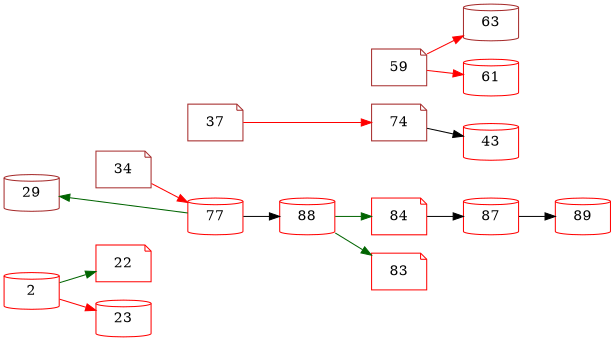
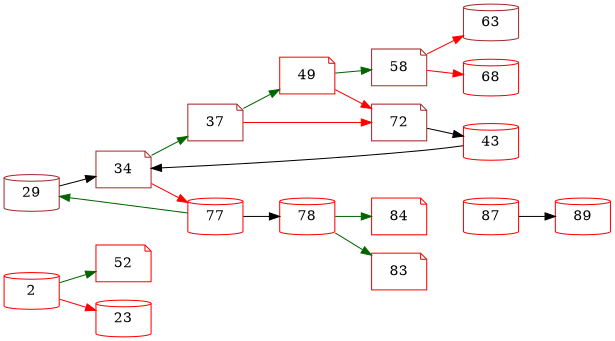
(399, 67) -> (399, 67)
none -> (307, 76)
(491, 78) -> (491, 78)
(399, 122) -> (399, 122)
none -> (165, 148)
none -> (313, 159)
none -> (73, 182)
(307, 216) -> (307, 216)
(440, 216) -> none
(124, 263) -> (124, 263)
